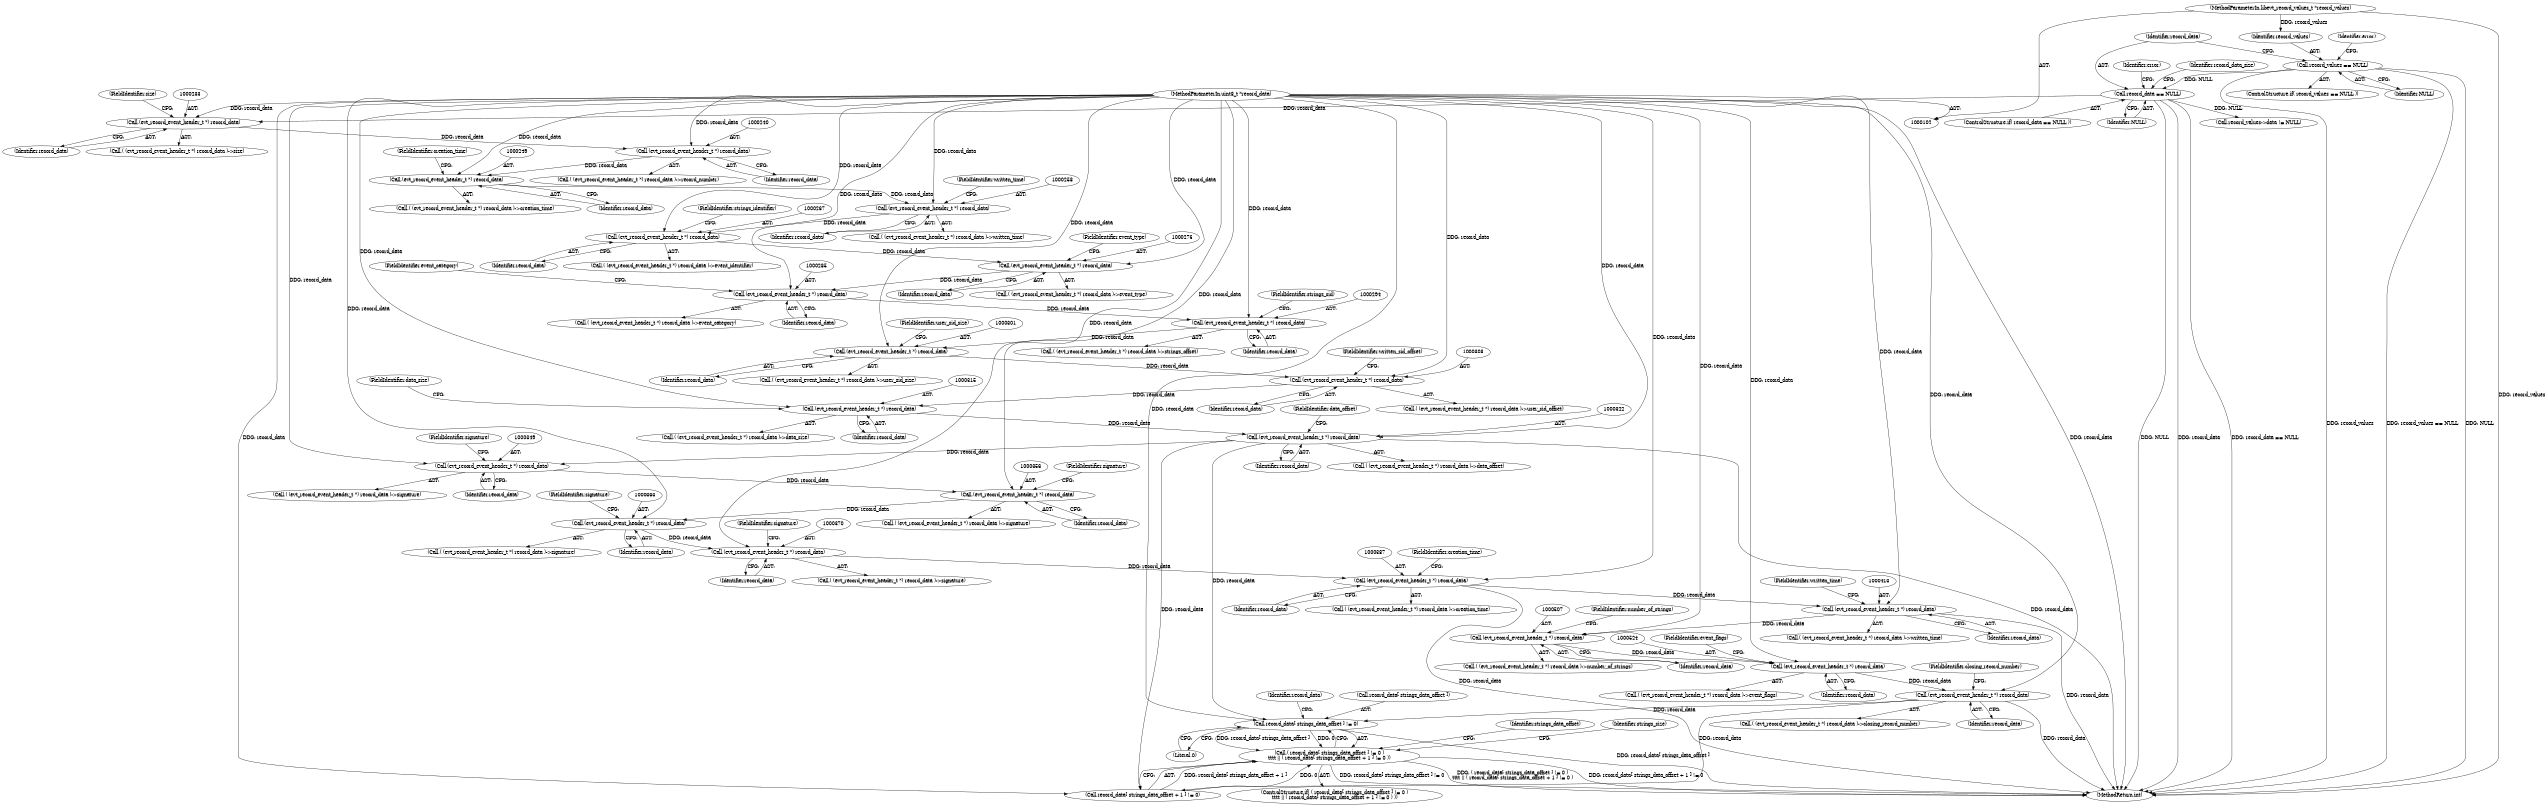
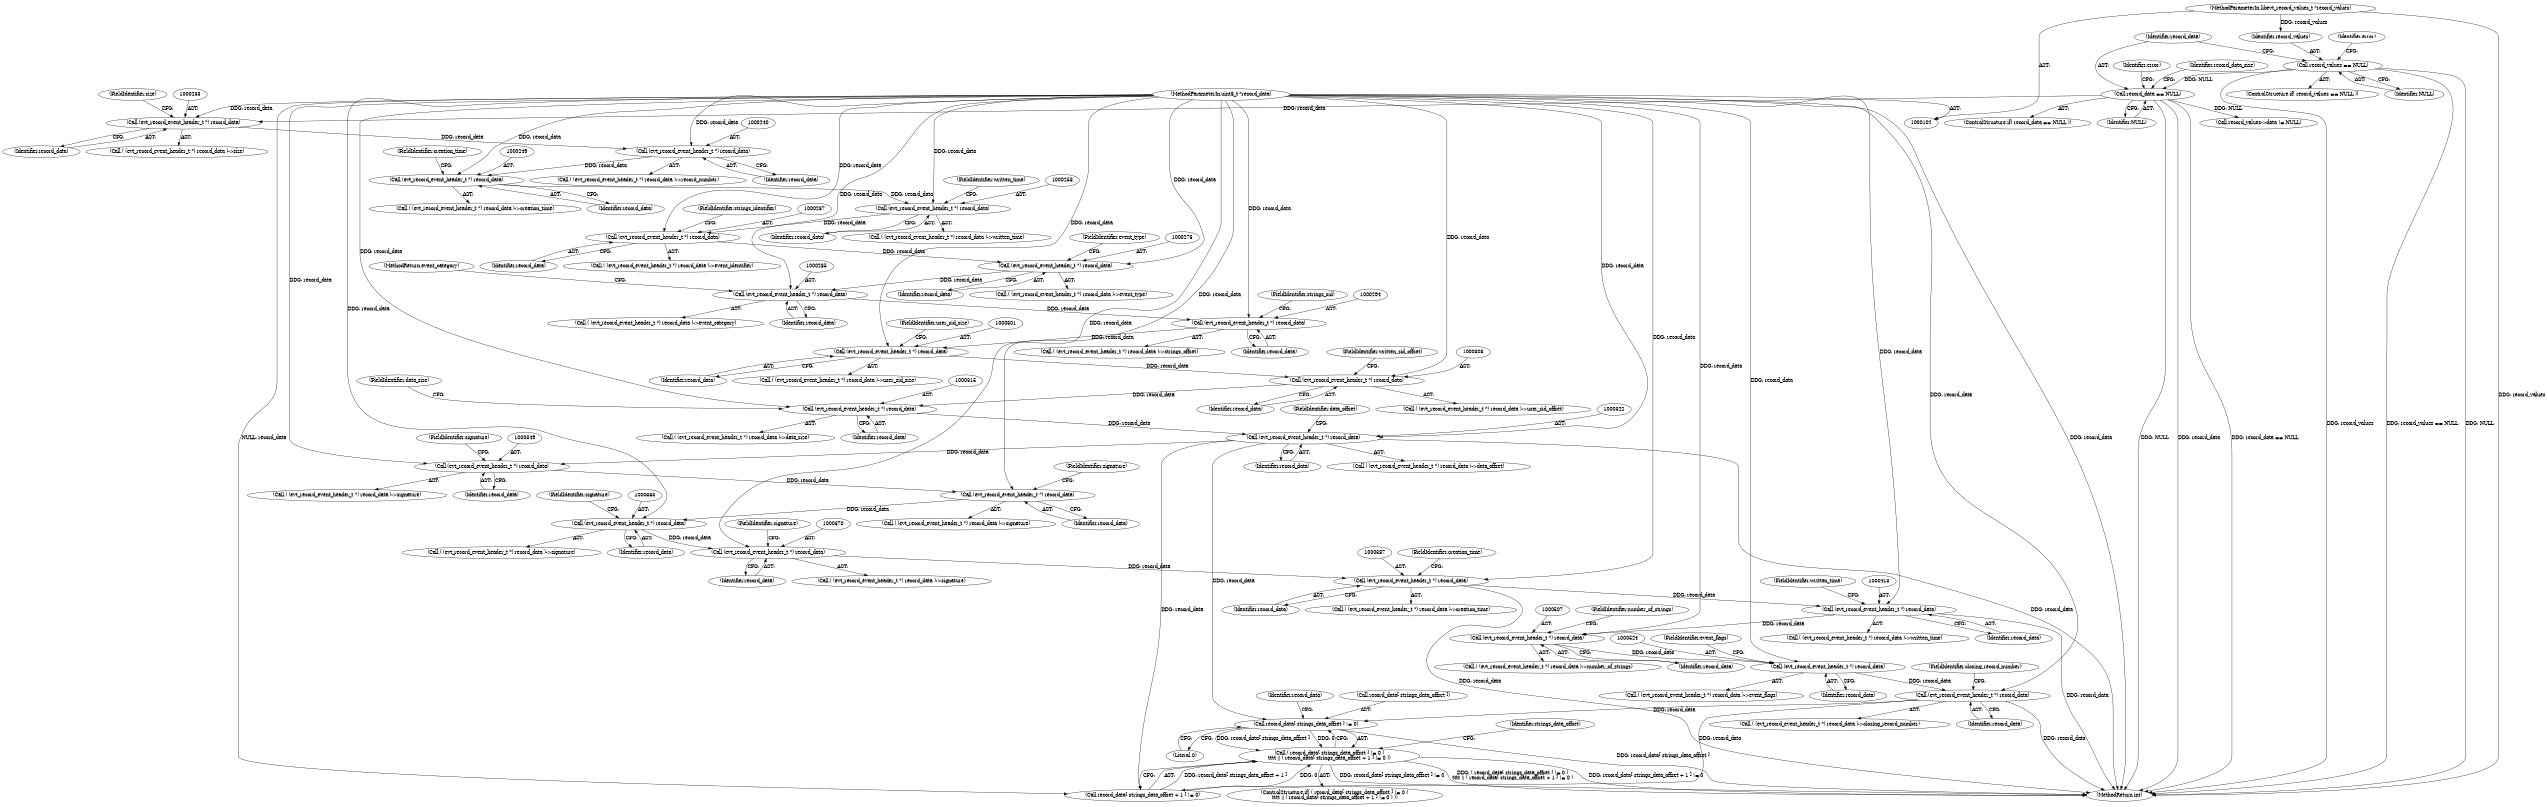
(2082, 109) -> (2070, 104)
(422, 266) -> (422, 266)
(1228, 375) -> none
(264, 438) -> (264, 438)
(1031, 467) -> none
(1639, 724) -> none
